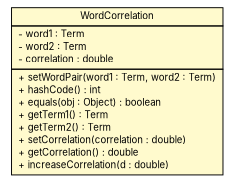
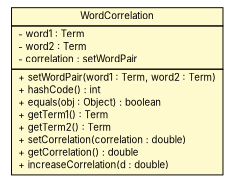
(66, 60) -> (78, 60)
